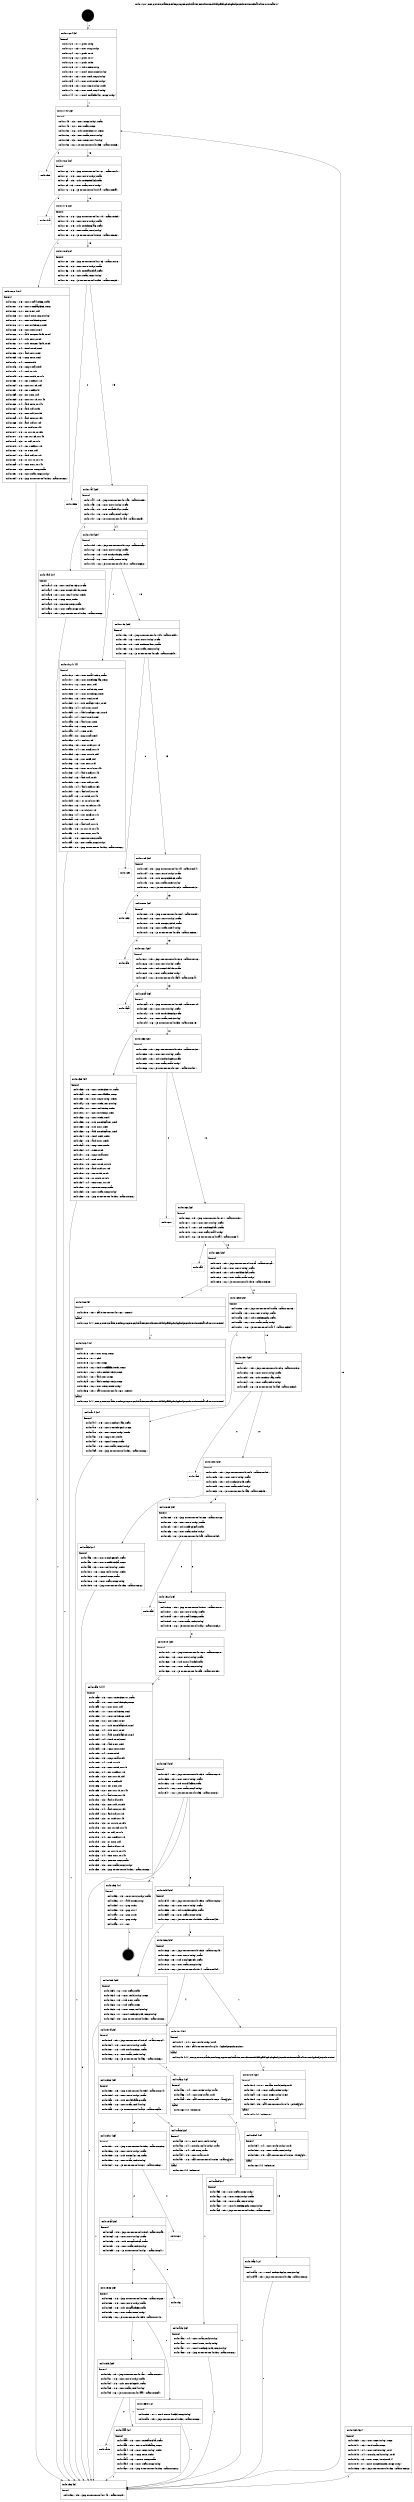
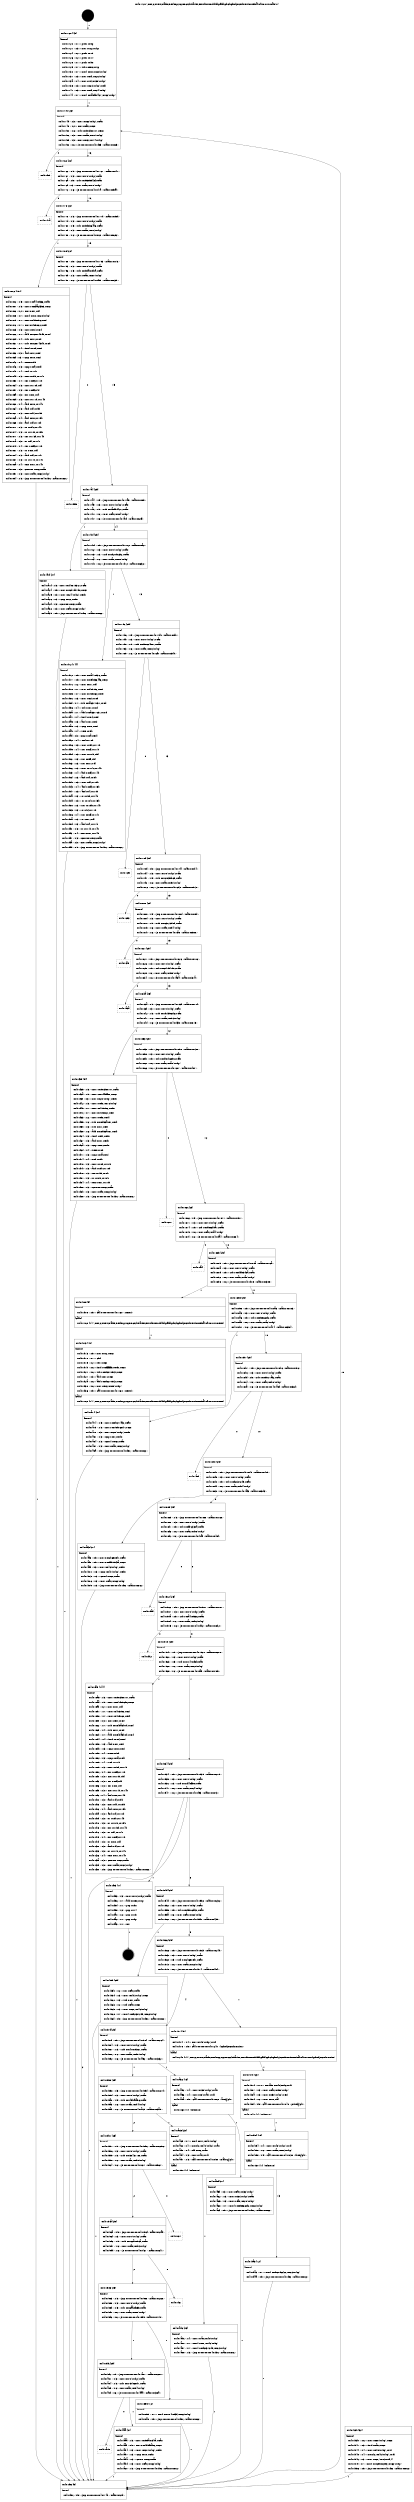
none -> (146, 1657)
